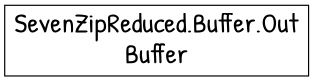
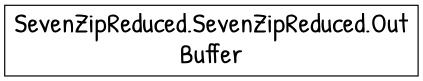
(157, 41) -> (211, 41)
